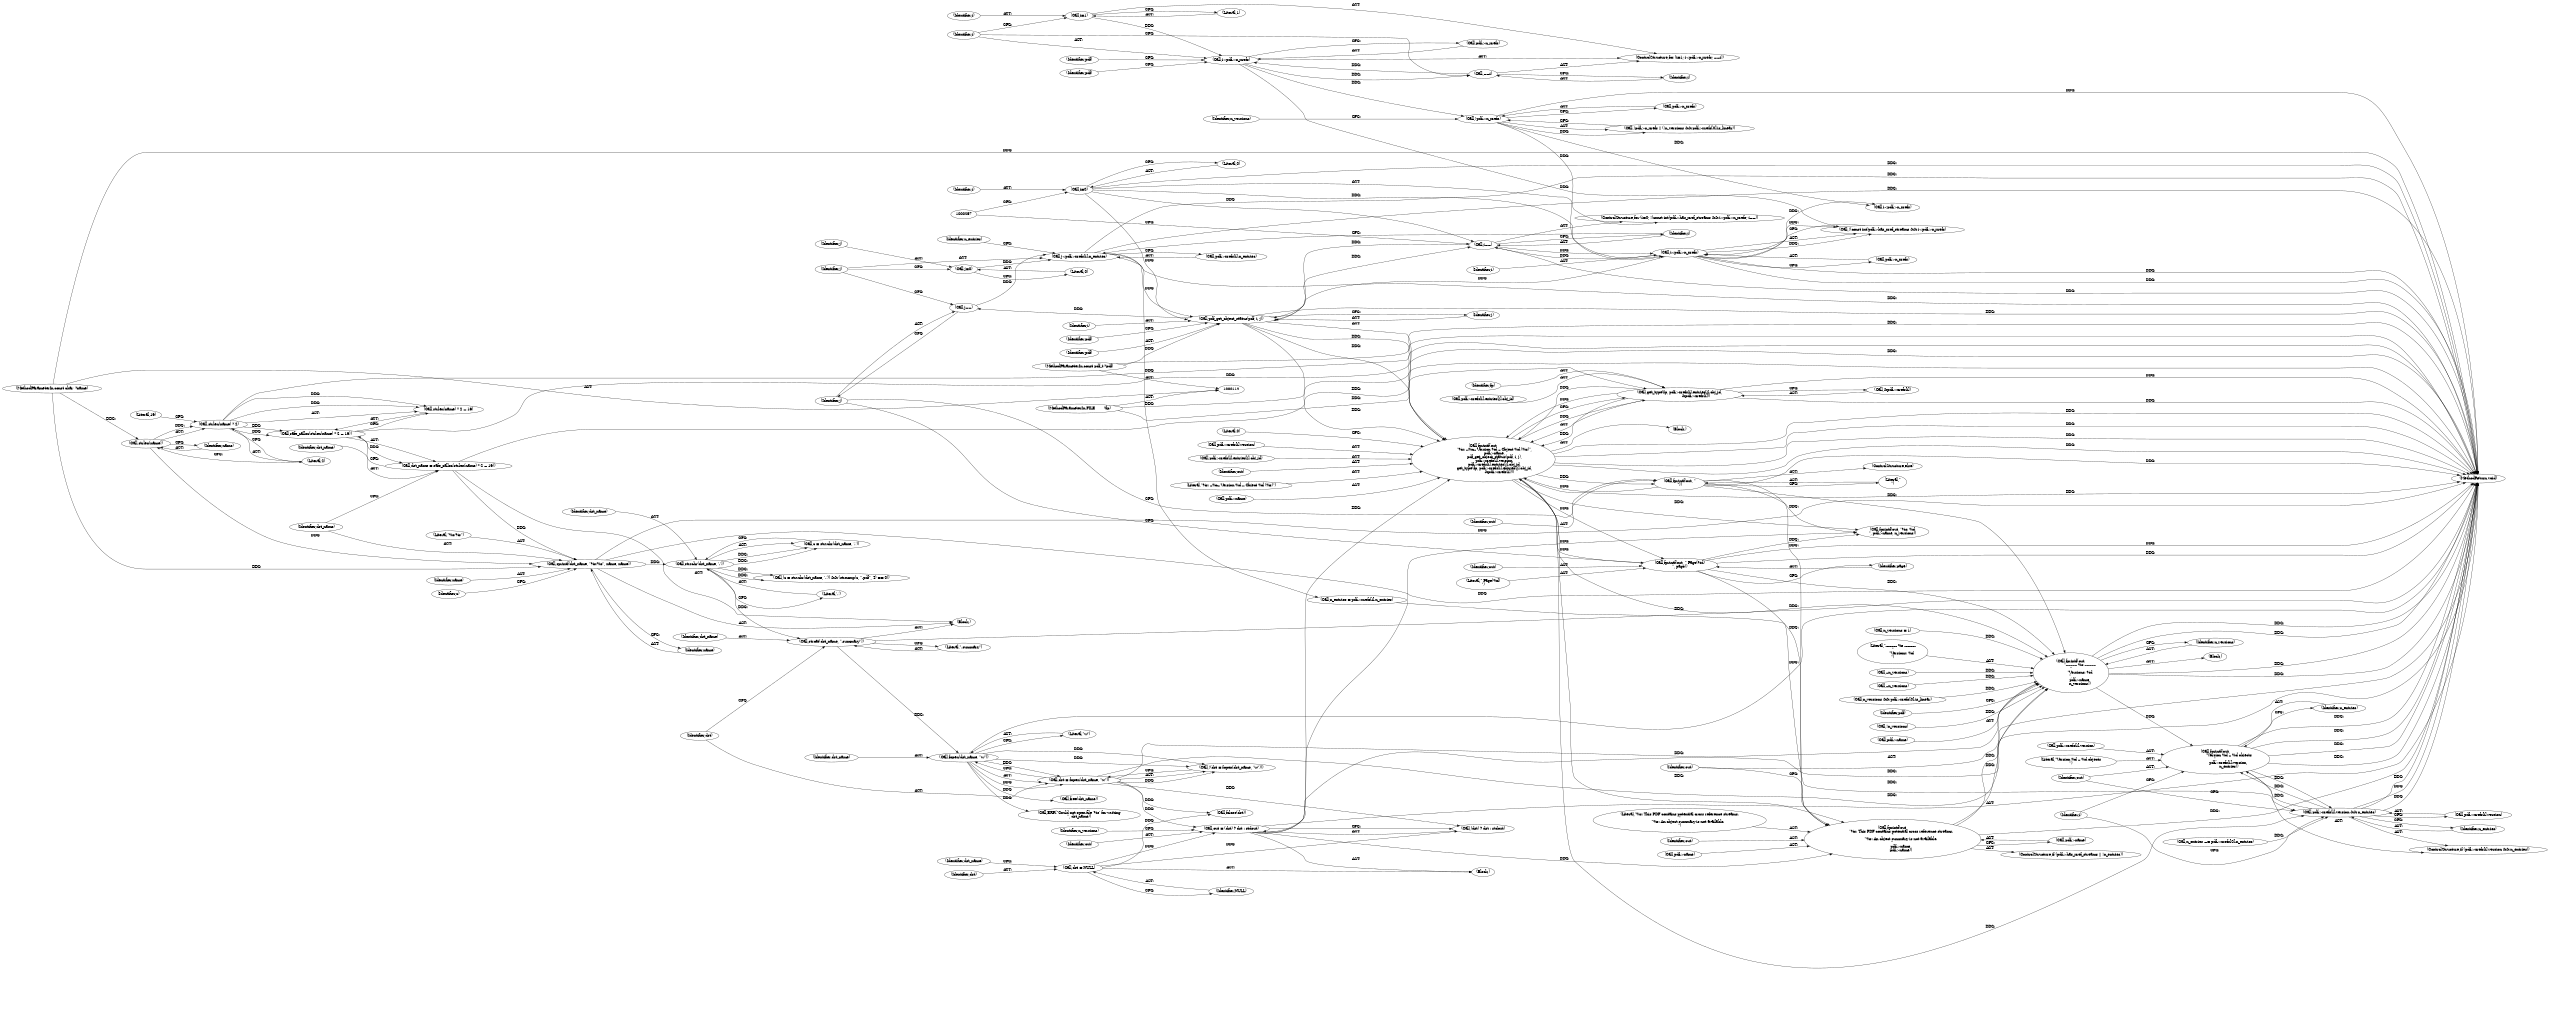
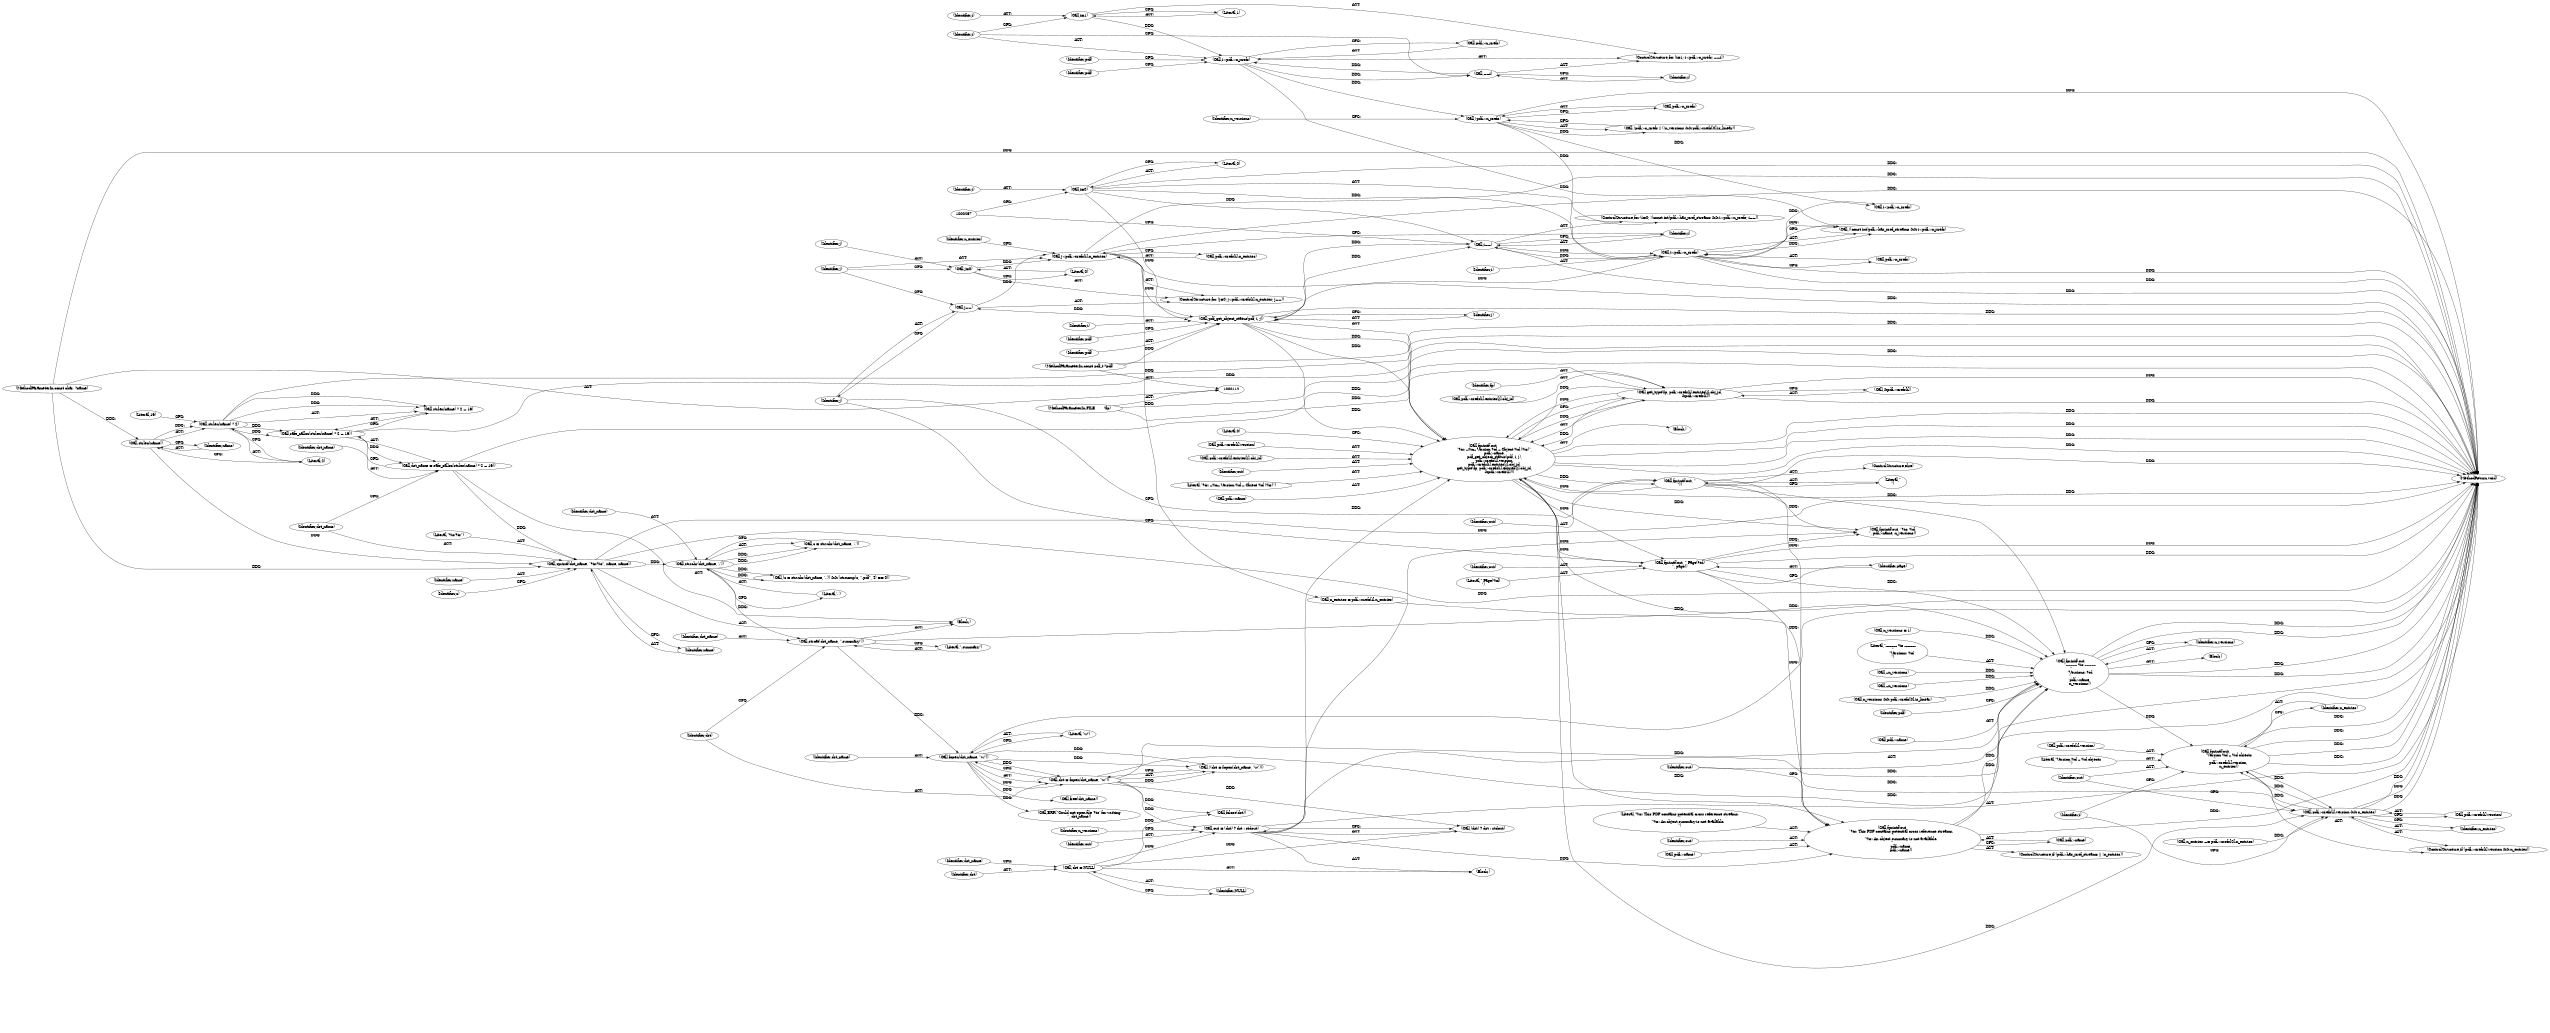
none -> (1231, 300)
(1893, 727) -> none
